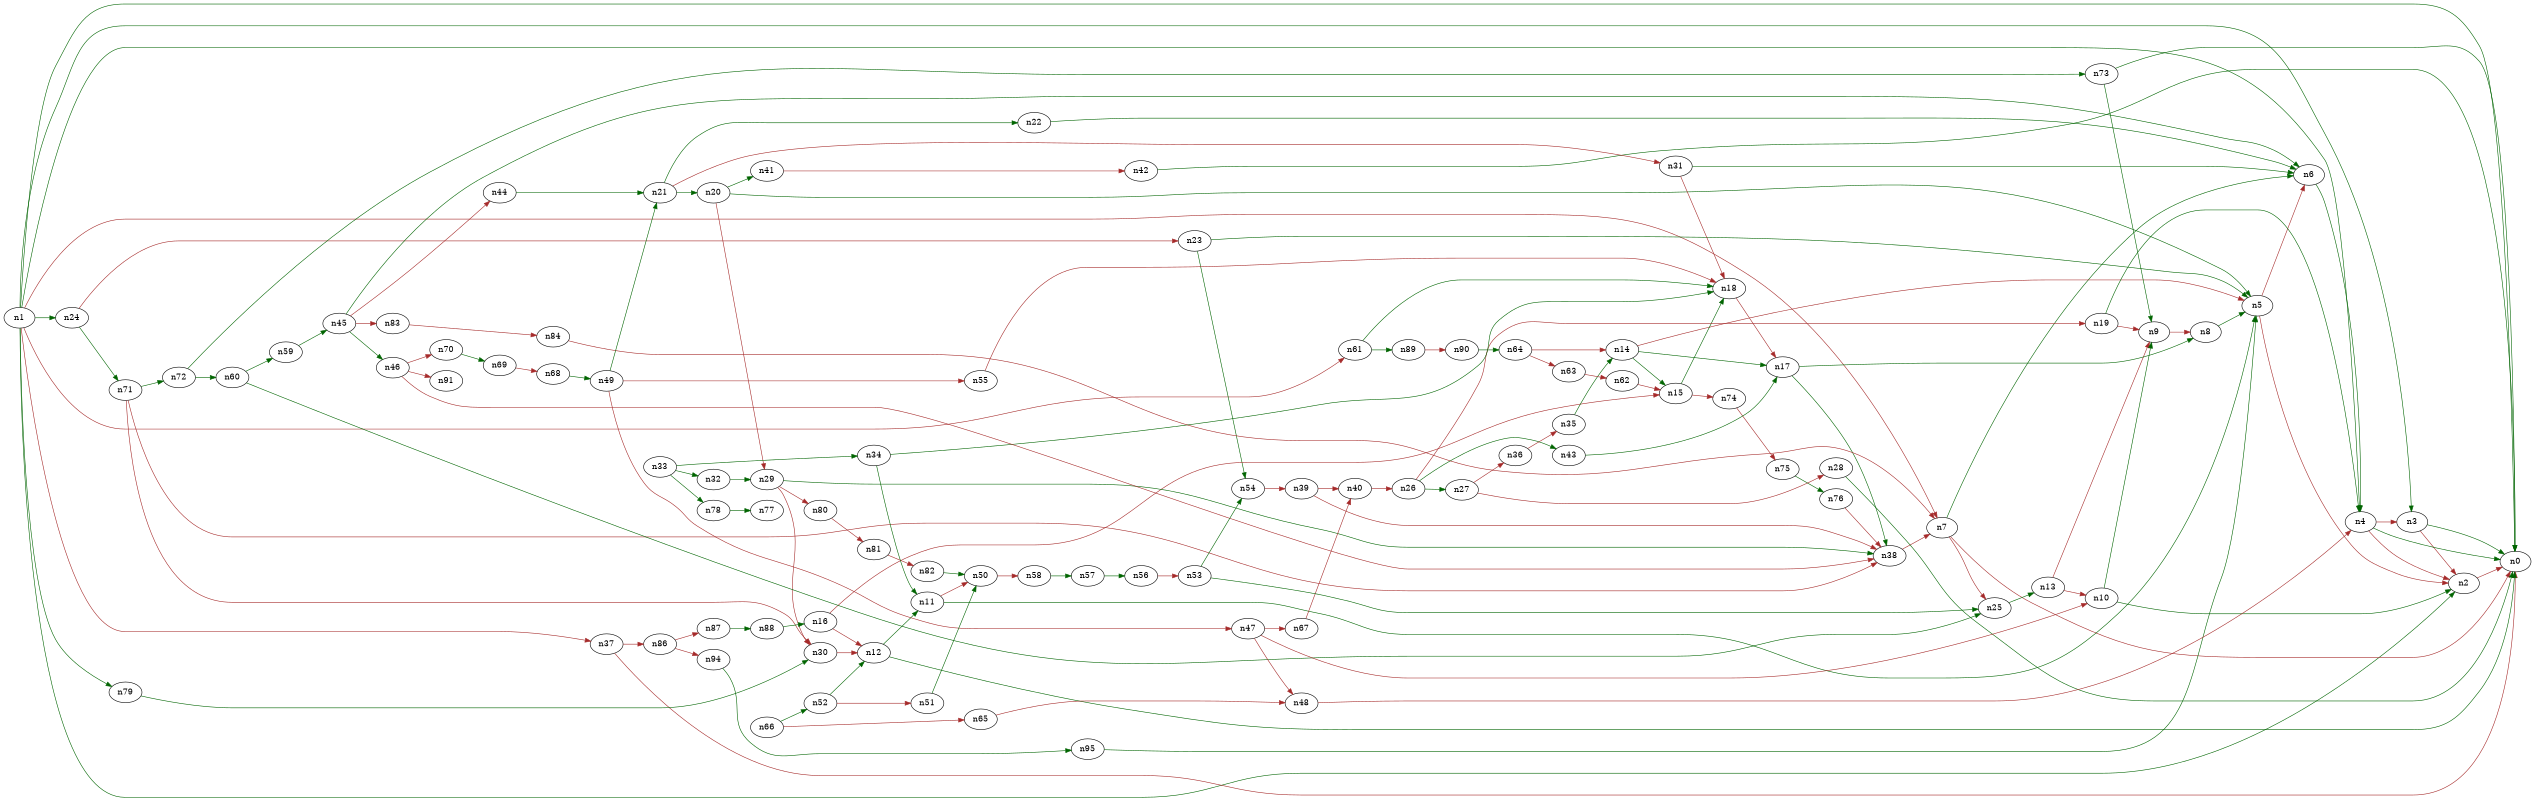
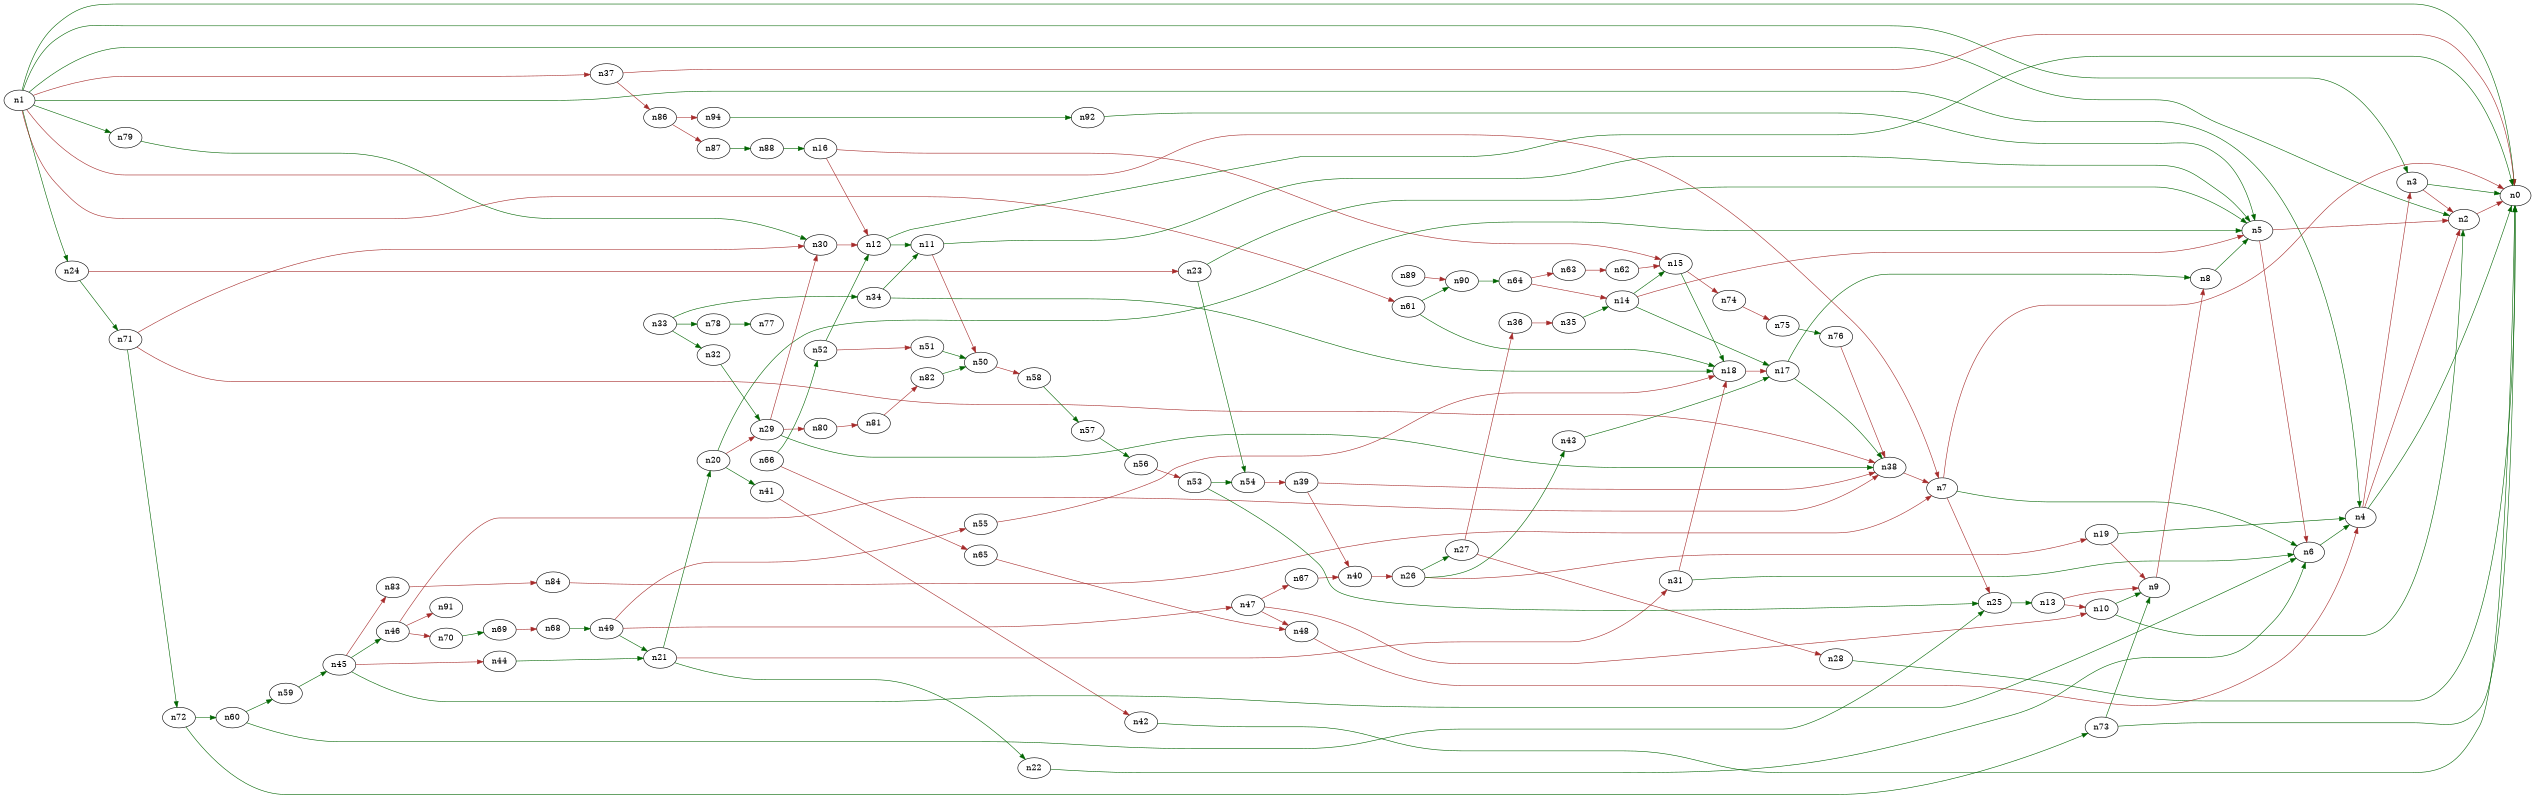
(1379, 350) -> (1433, 295)
(1088, 749) -> (1088, 118)
